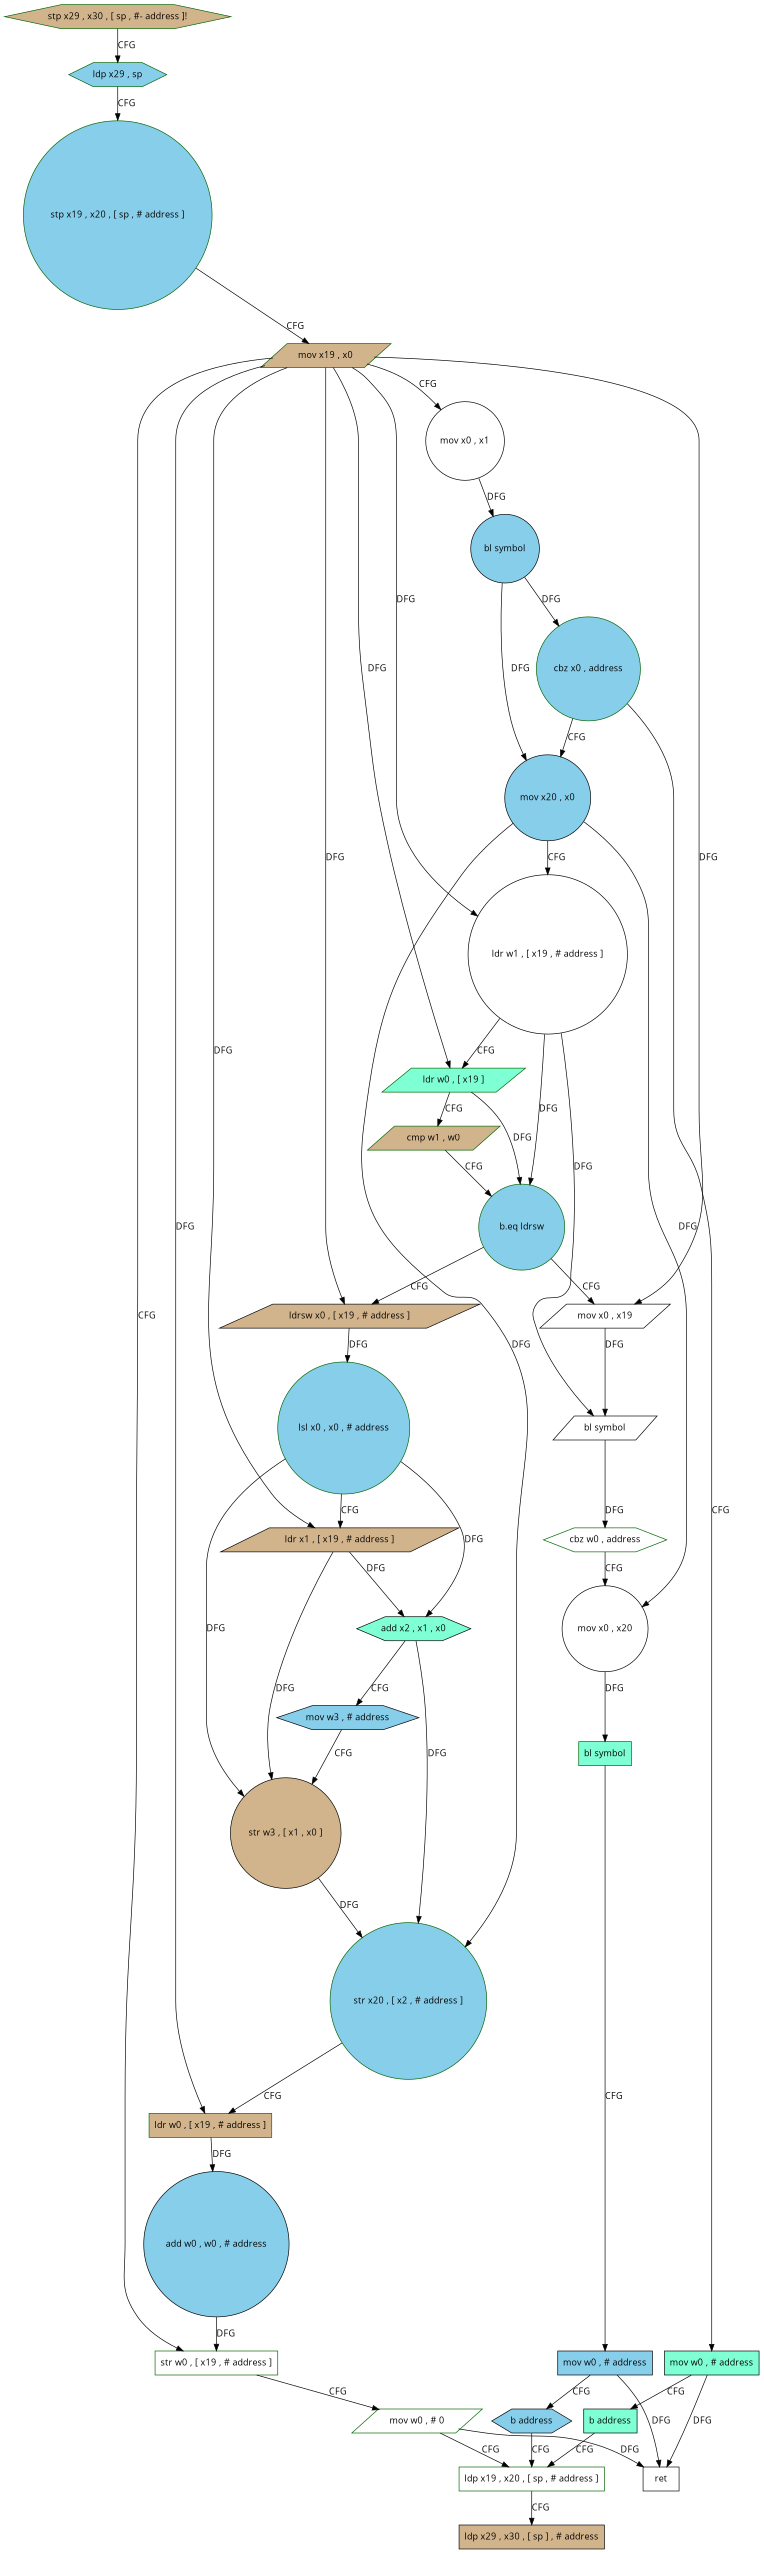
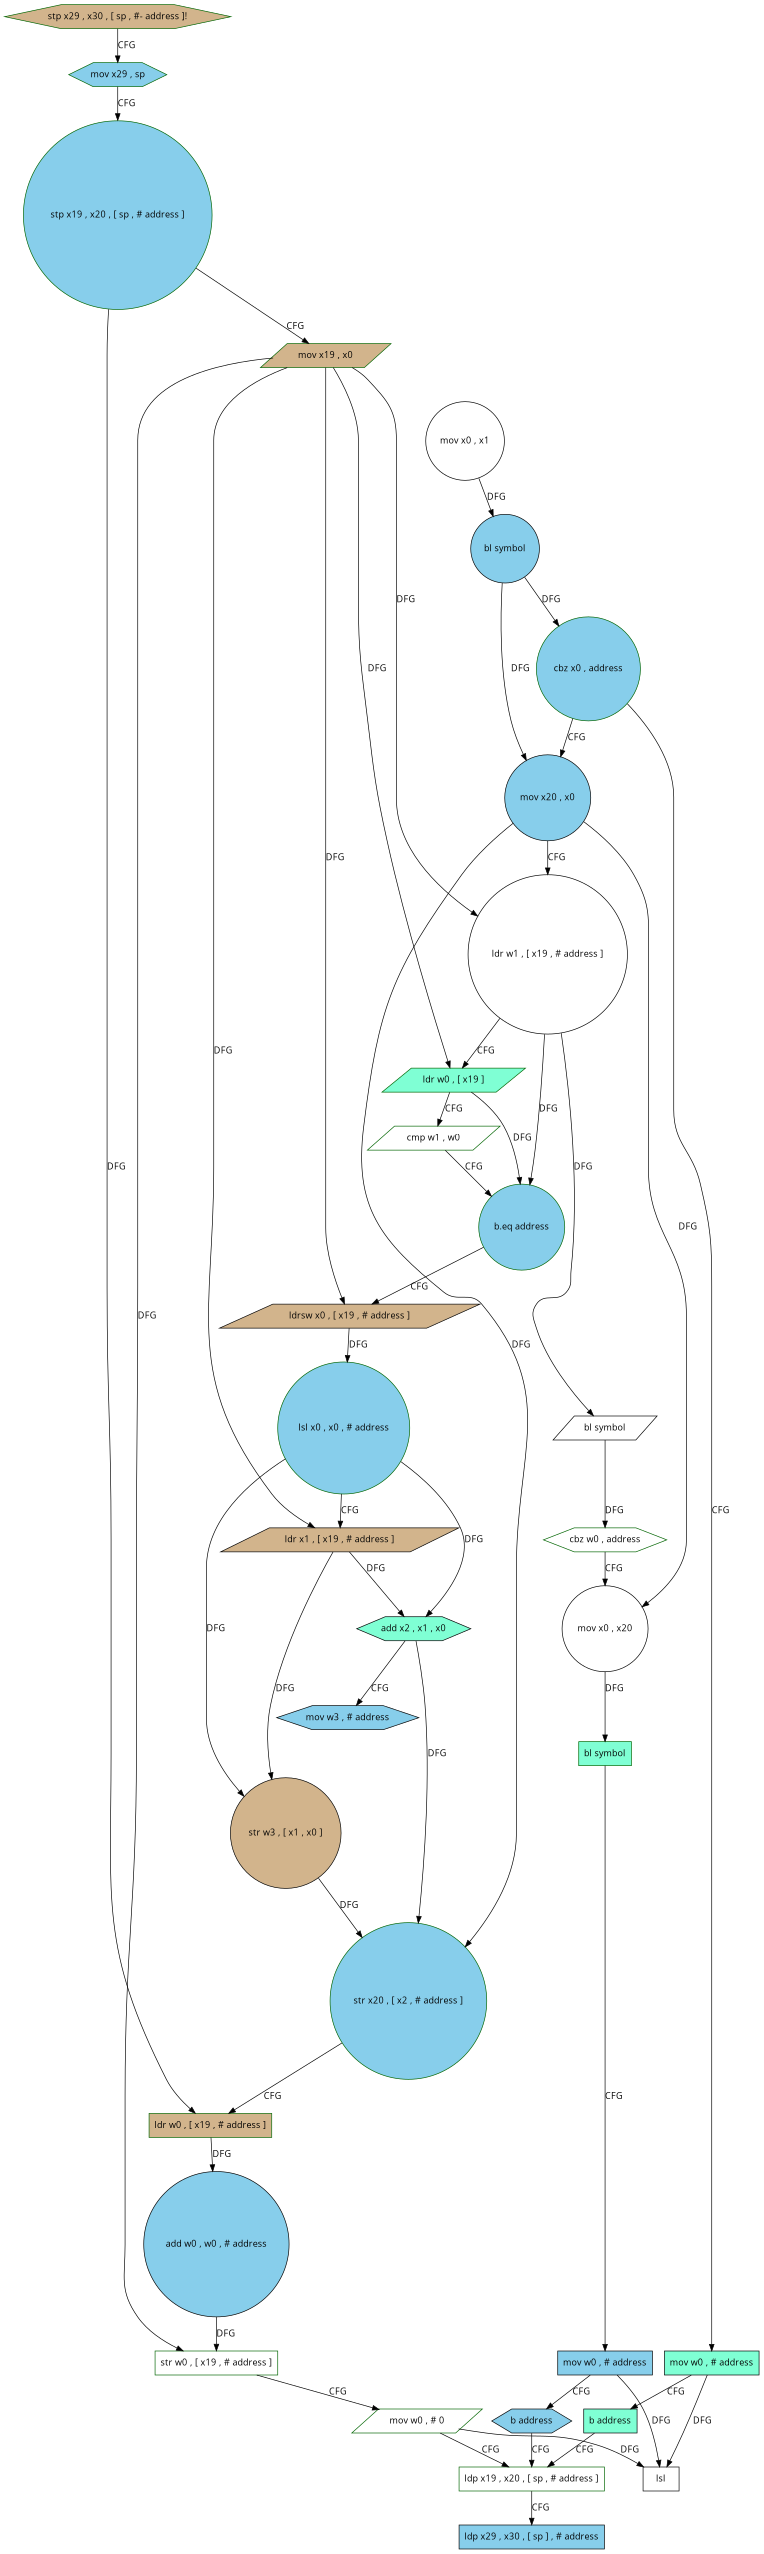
(118, 75) -> (118, 75)
(405, 379) -> none
(434, 1138) -> (434, 1138)
(176, 1213) -> (107, 1218)
(522, 1227) -> (522, 1227)
(147, 1316) -> (147, 1316)
(605, 1316) -> none
(328, 1754) -> none
(661, 2479) -> (661, 2479)
(532, 2537) -> (532, 2537)
